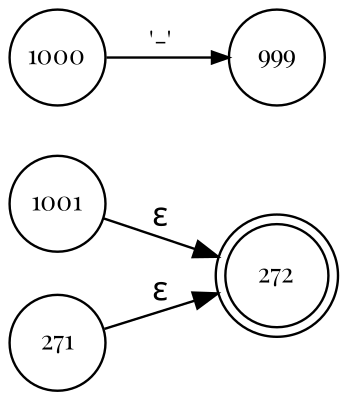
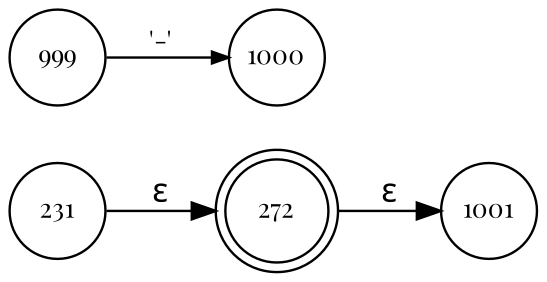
(159, 58) -> (159, 58)
(149, 234) -> (377, 211)
(58, 343) -> (58, 211)
